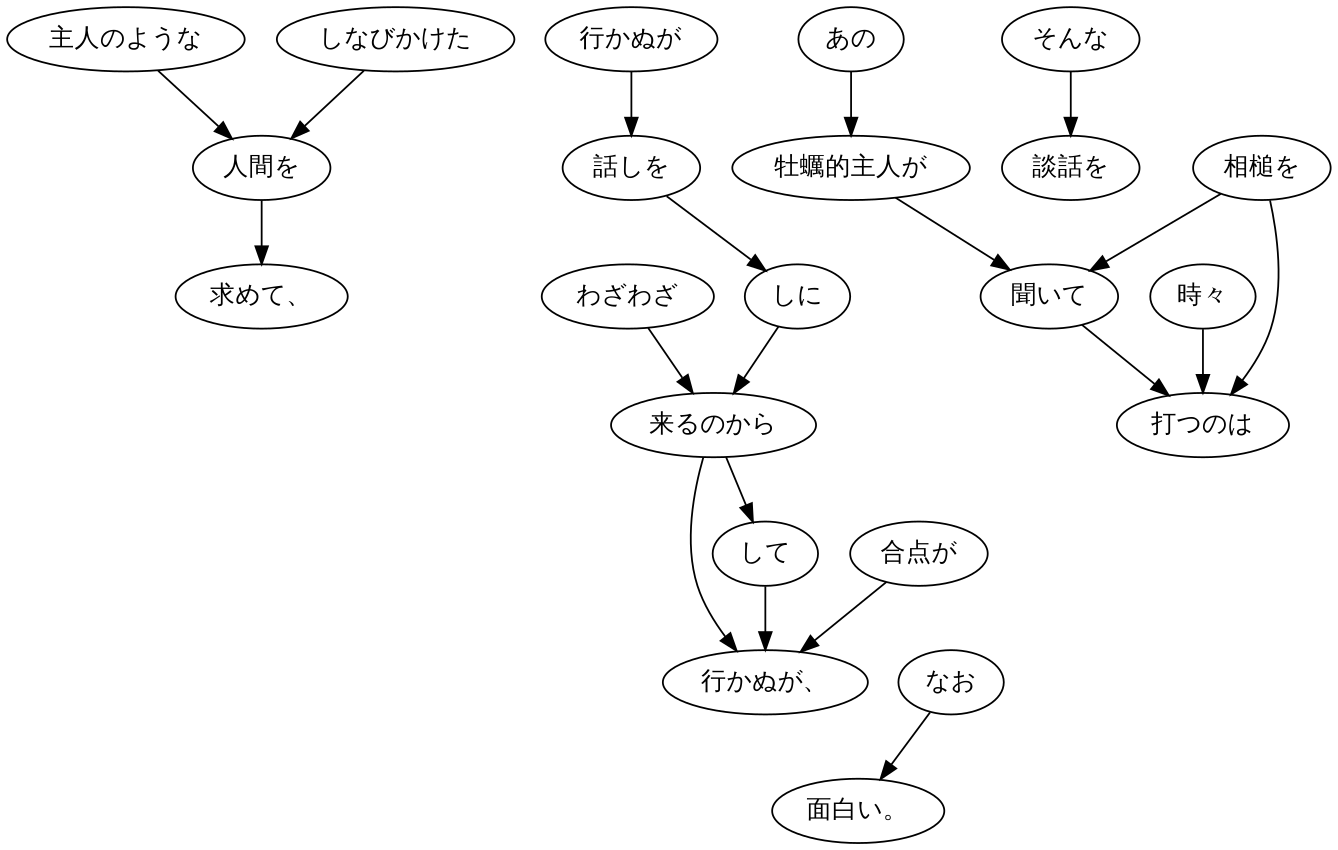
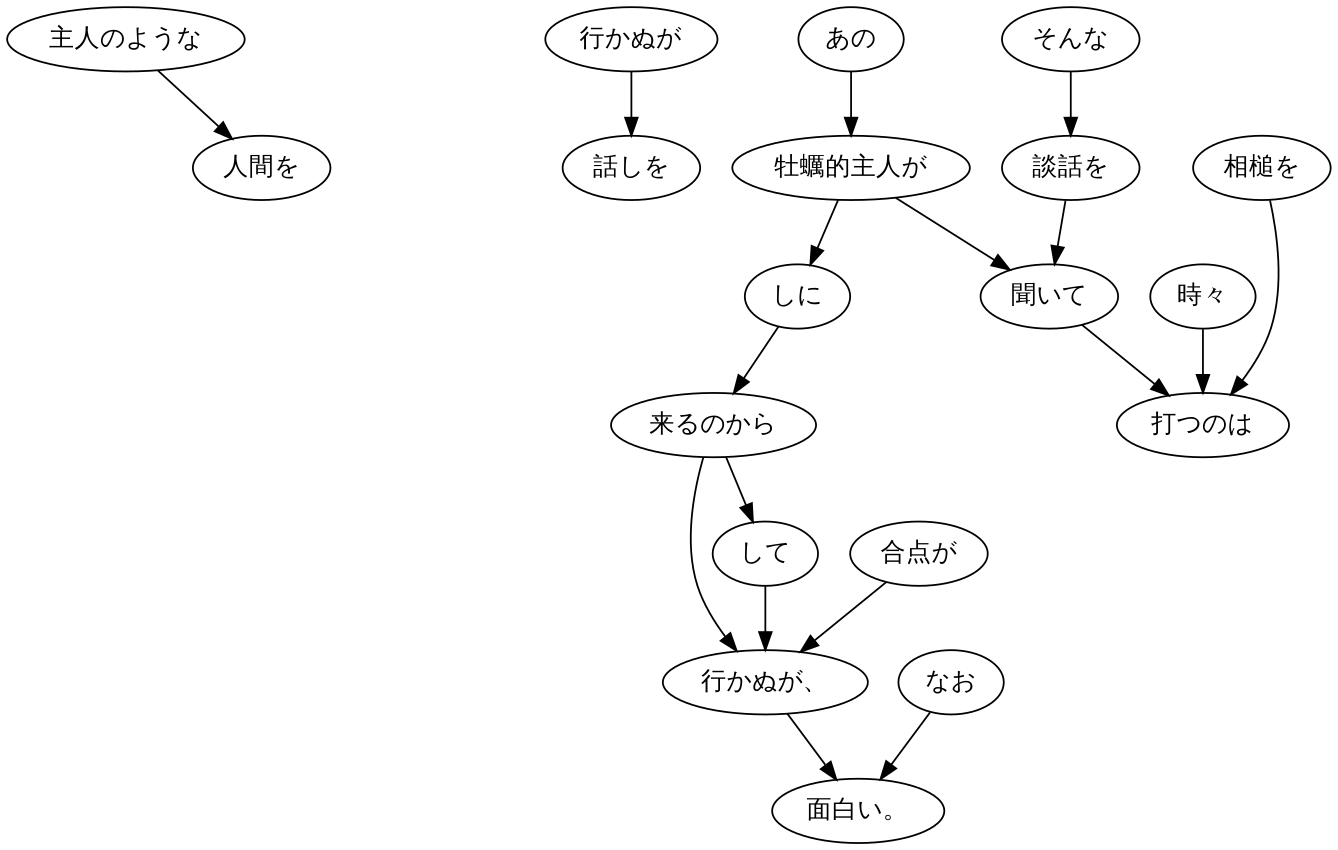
(396, 39) -> none
(709, 228) -> (828, 224)
(1163, 228) -> (1062, 223)
(262, 296) -> none
(628, 296) -> none
none -> (806, 739)
